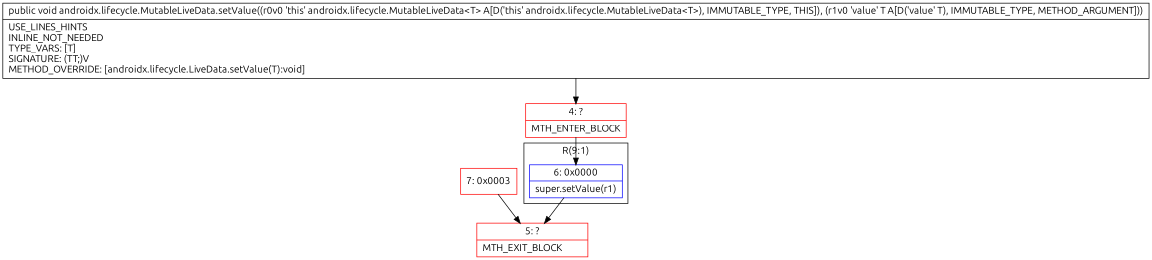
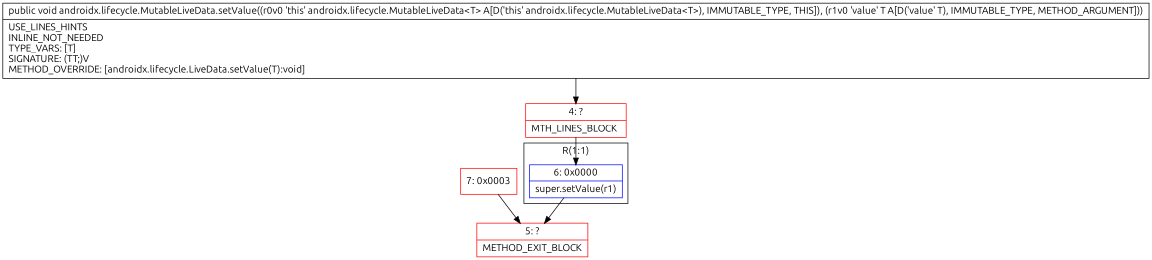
(576, 129) -> (574, 129)
(576, 151) -> (576, 151)
(523, 248) -> (532, 248)
